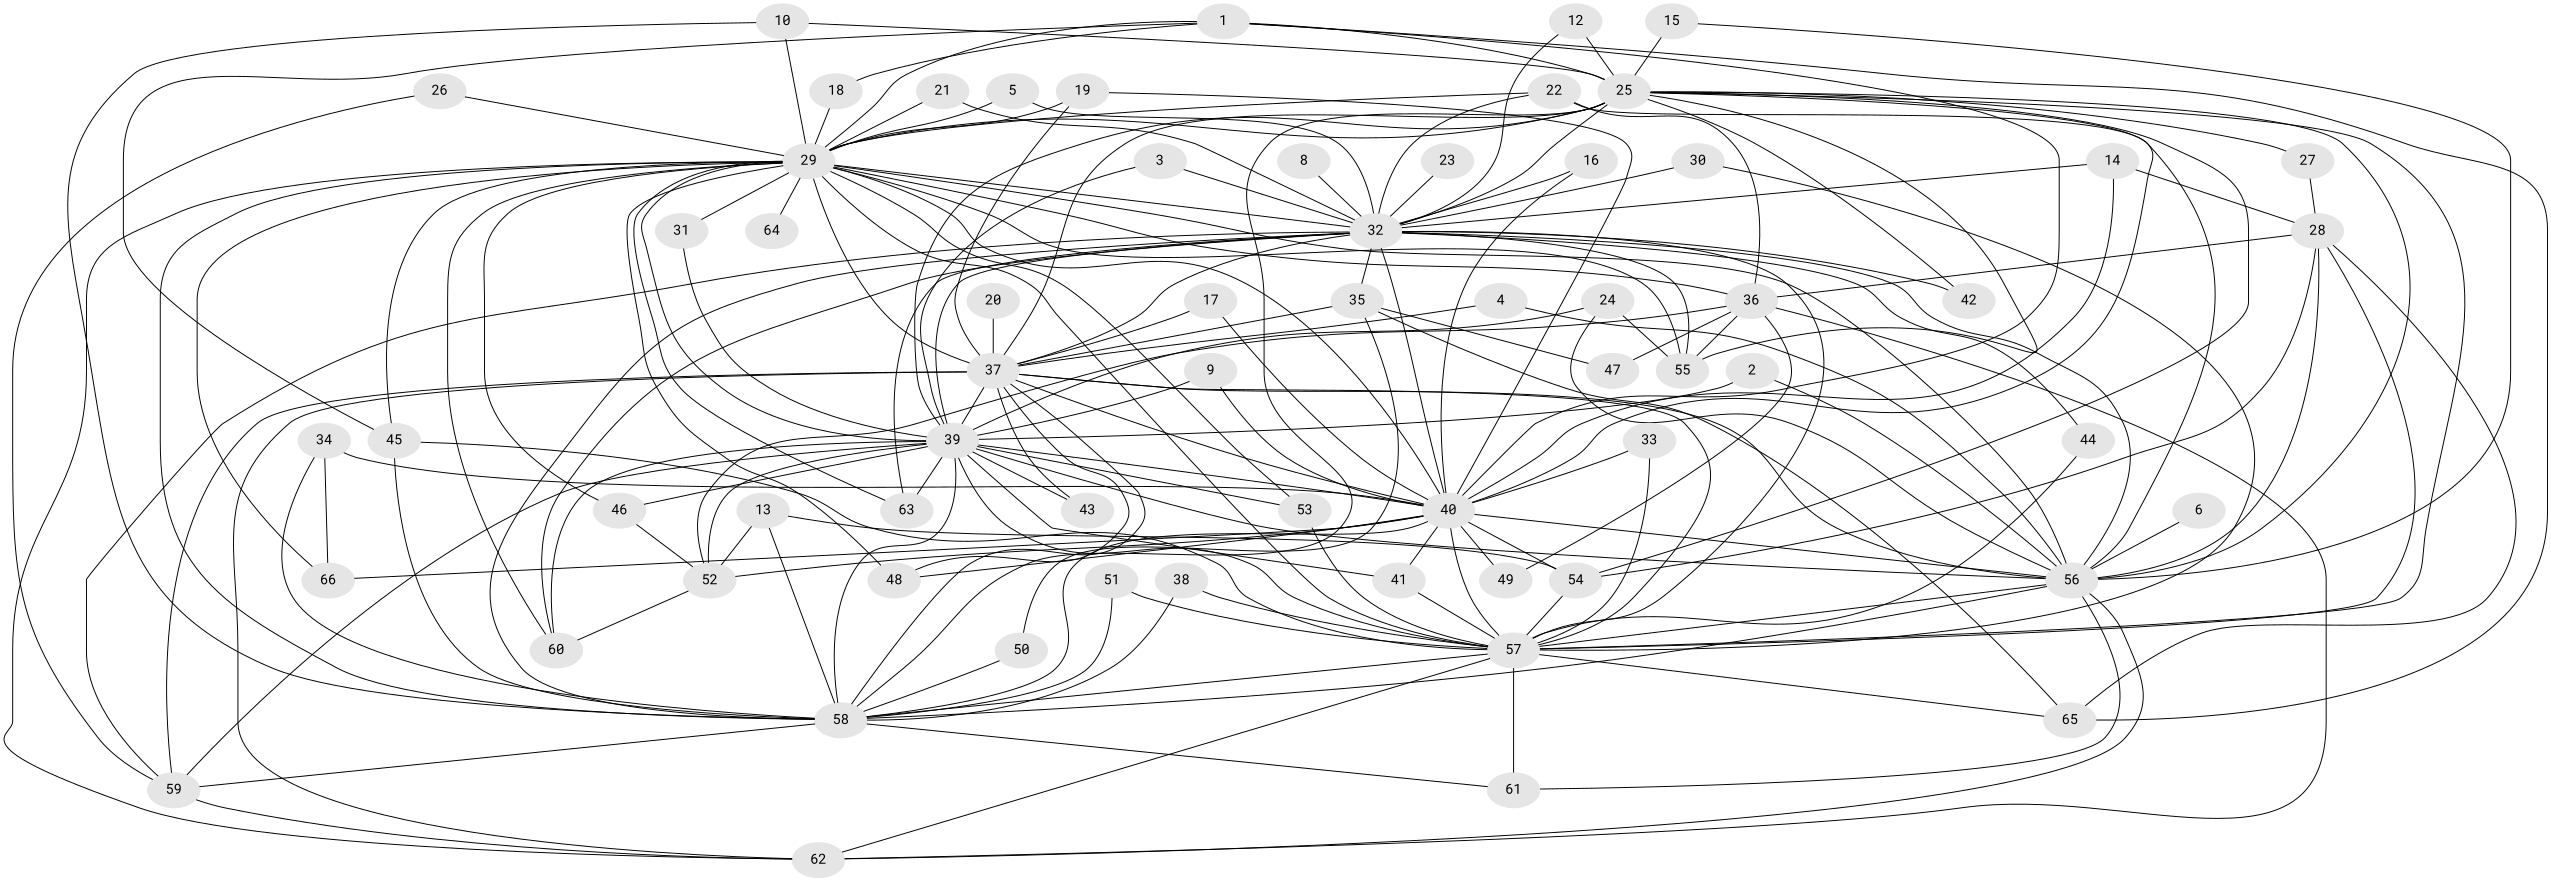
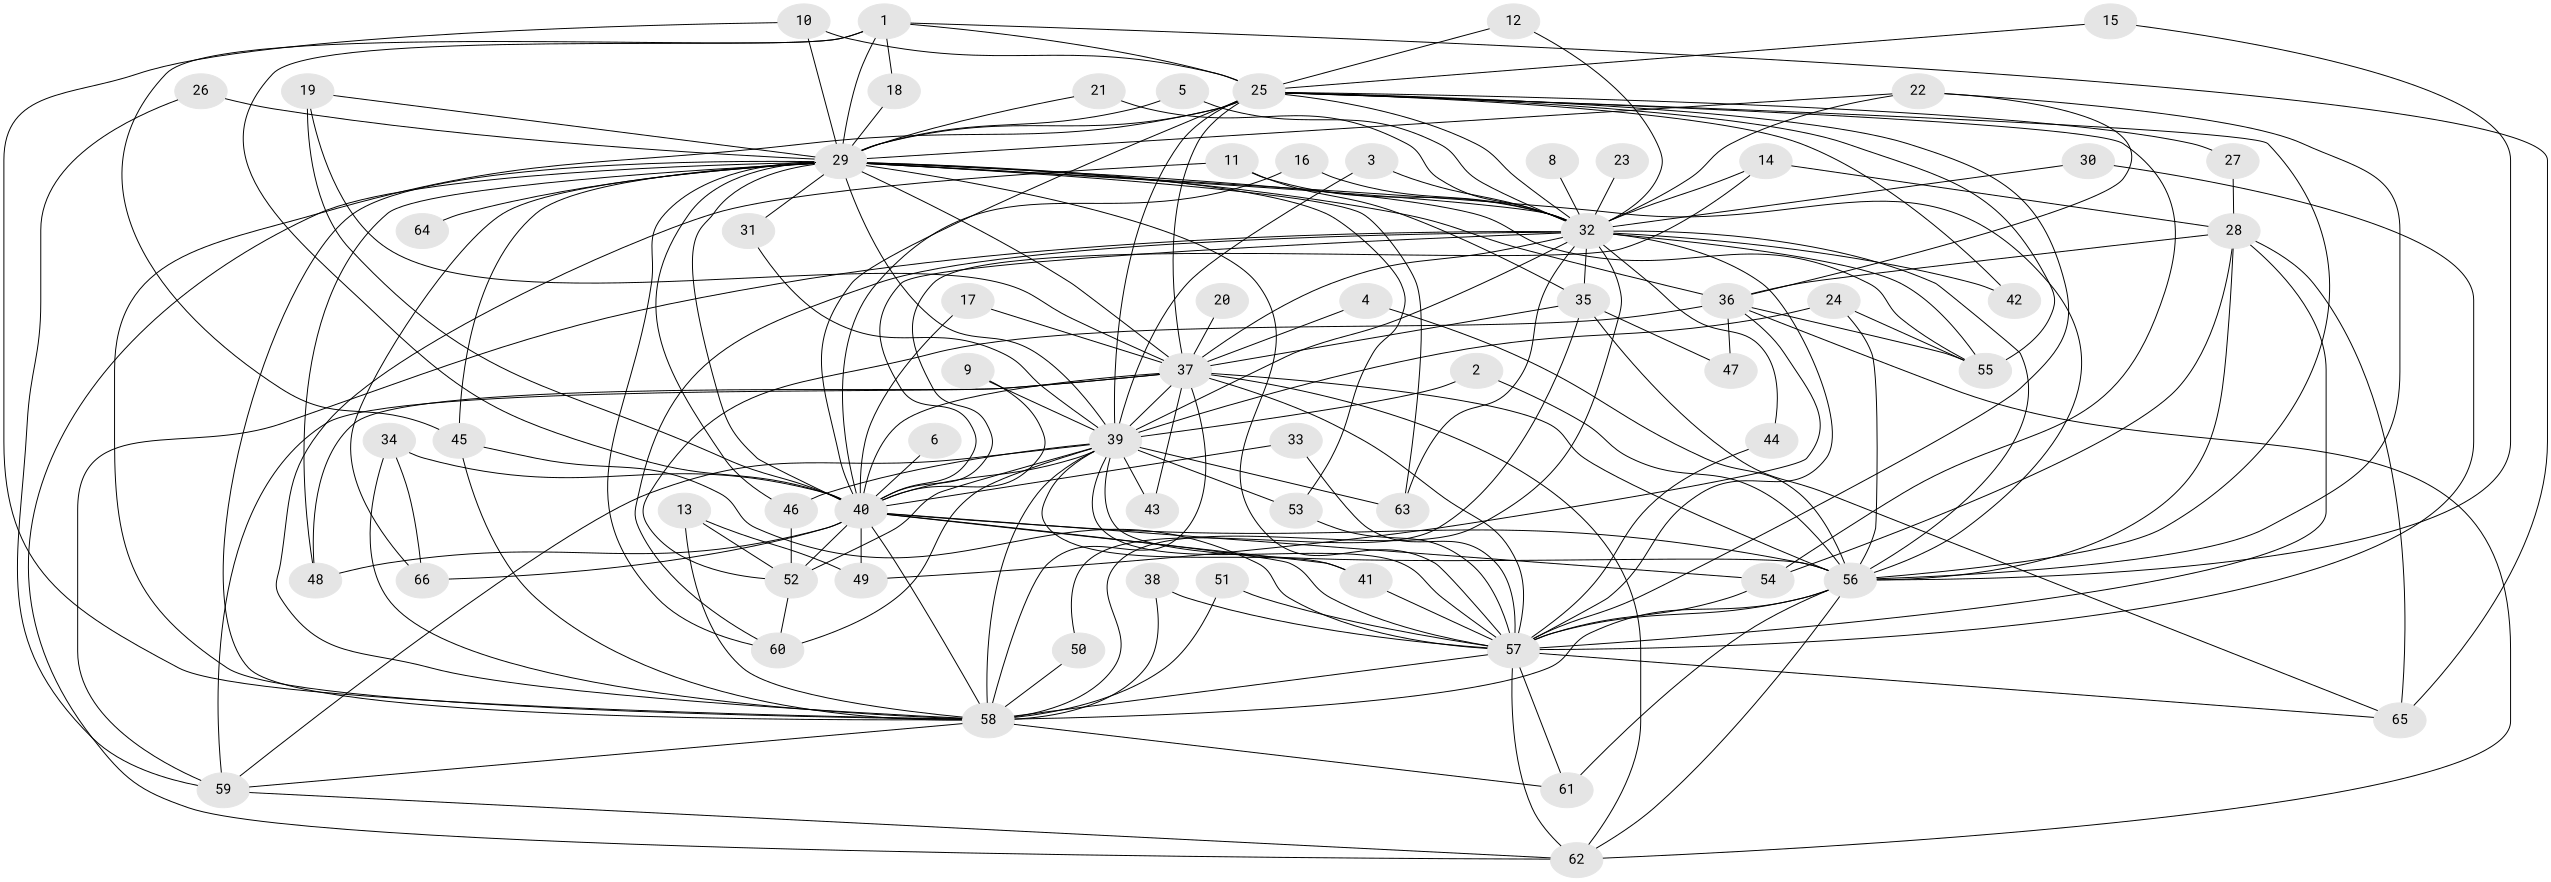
none -> (1232, 161)
(980, 534) -> (780, 547)
(2135, 546) -> (891, 482)
